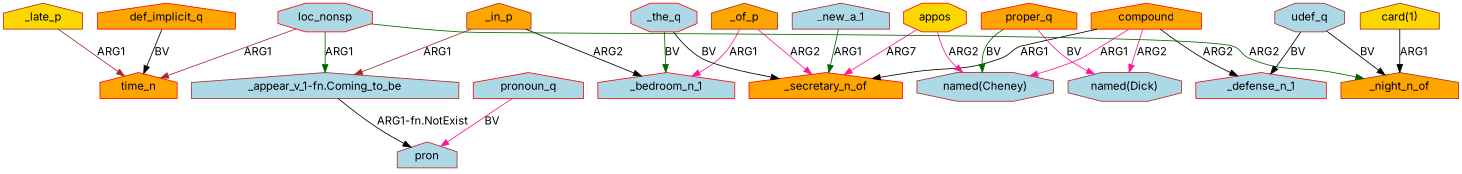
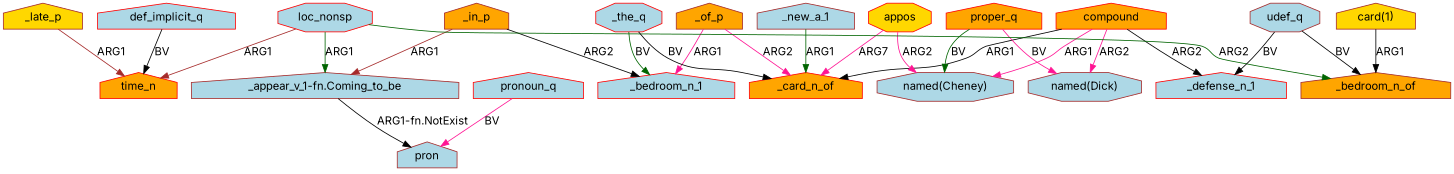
(166, 18) -> (166, 18)
(826, 87) -> (806, 87)
(1400, 87) -> (1376, 87)
